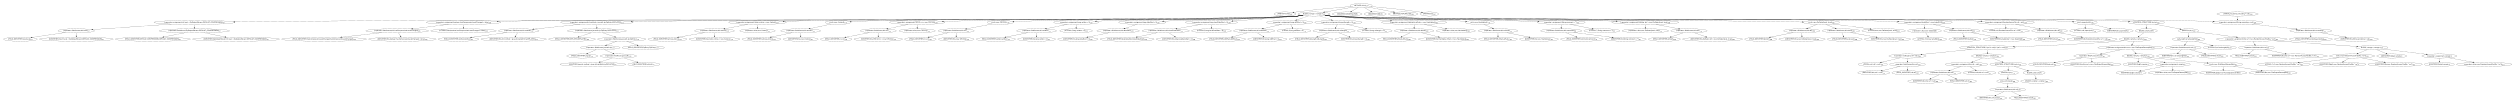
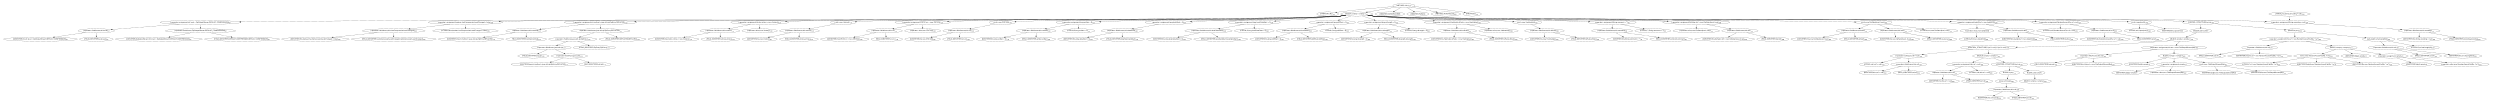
none -> (1122, 39)
